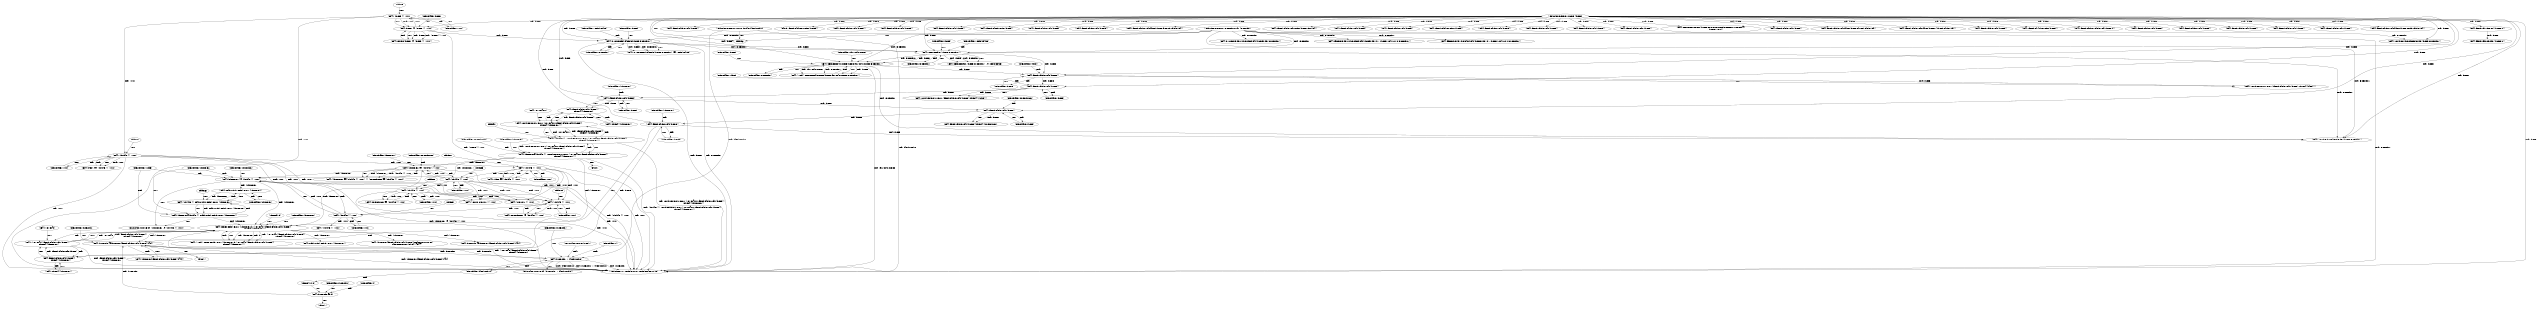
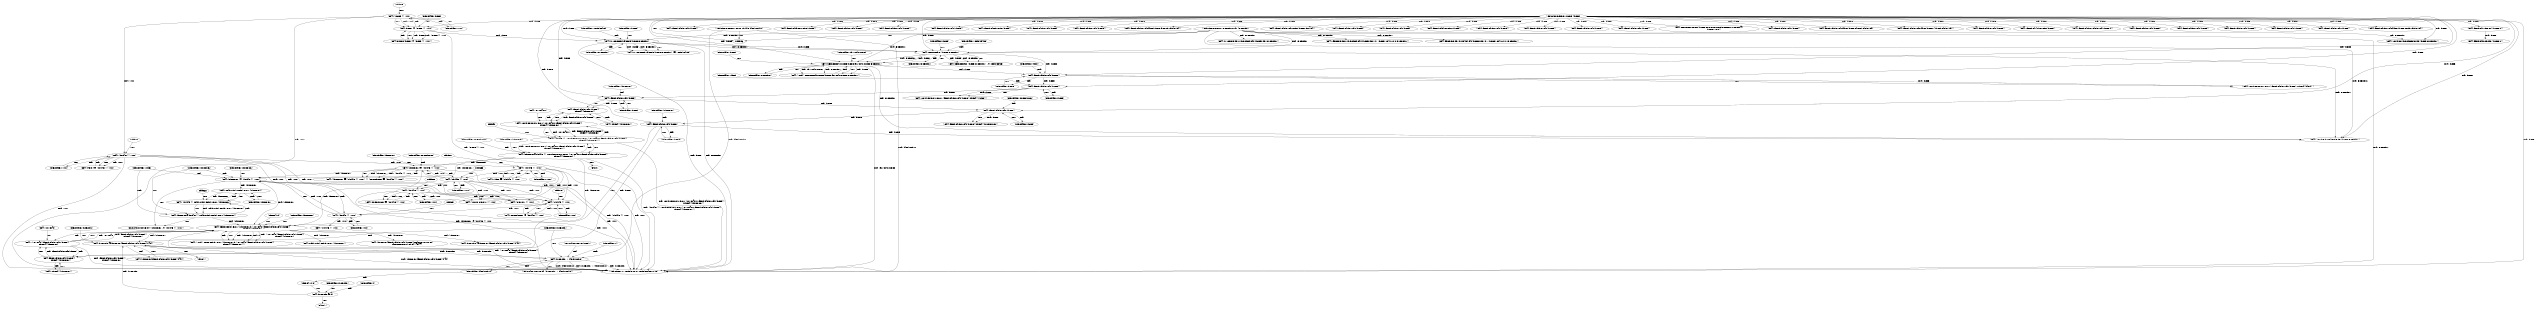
(418, 22) -> (417, 22)
(799, 29) -> (798, 29)
